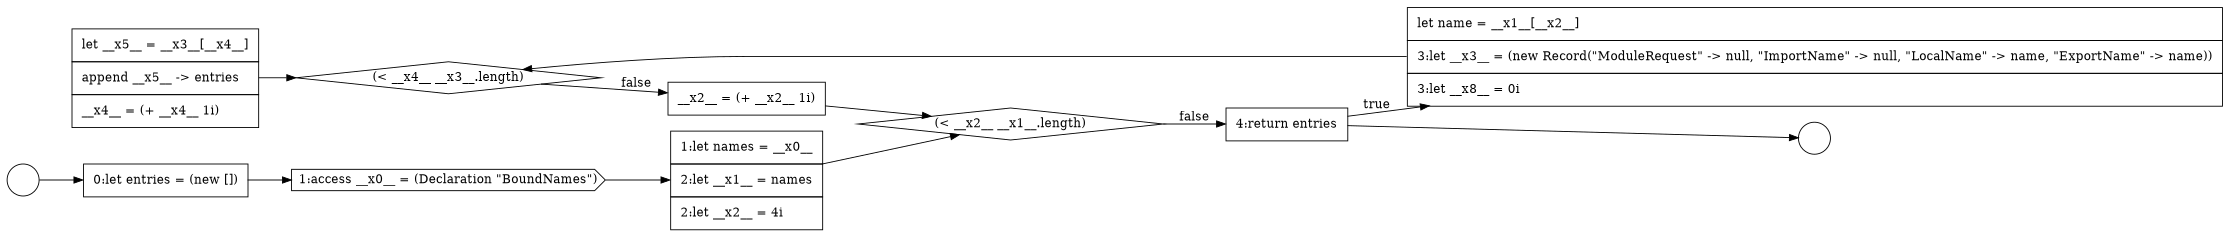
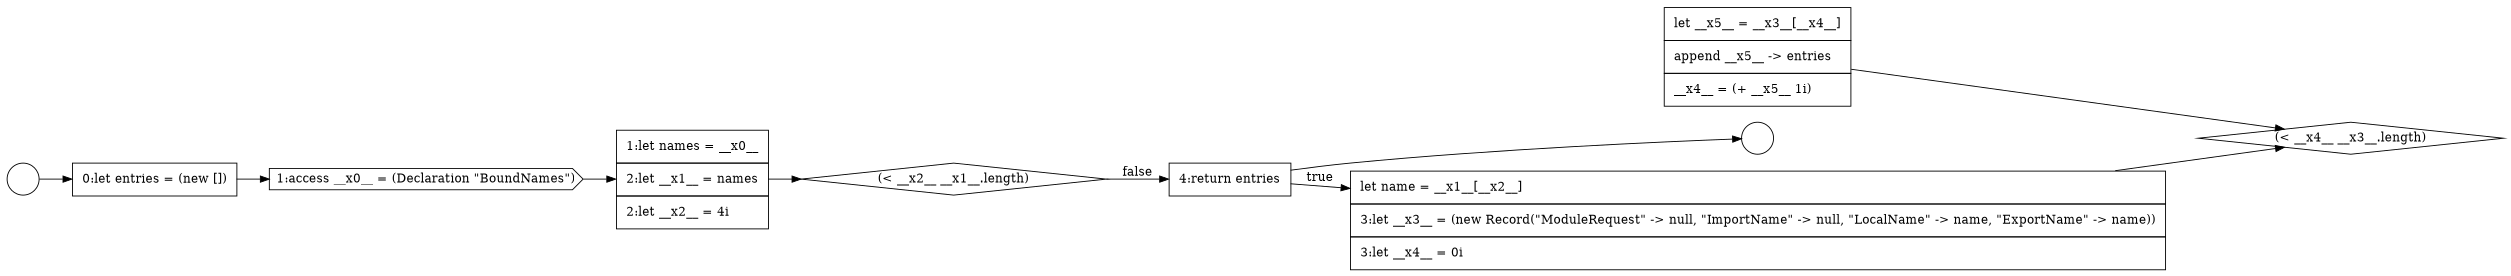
(1469, 89) -> (1412, 253)
(746, 98) -> none
(151, 111) -> (1743, 89)
